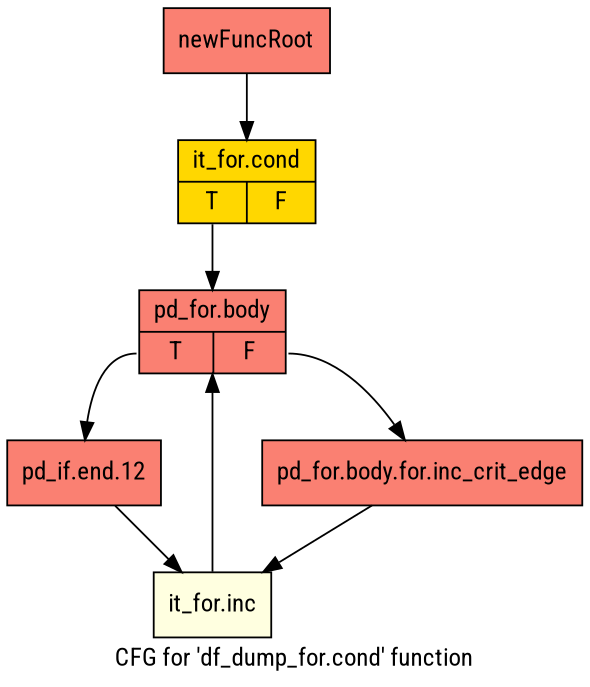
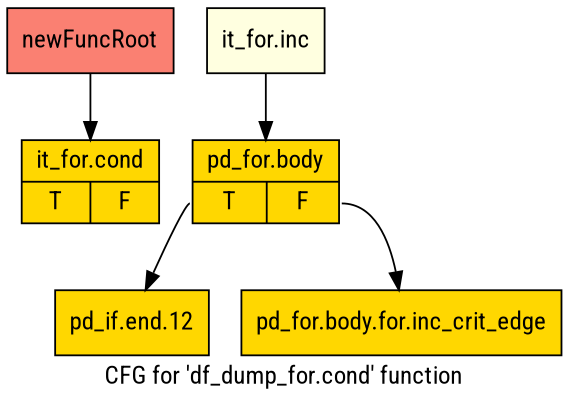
(212, 248) -> none
(212, 332) -> (266, 182)
(84, 473) -> (132, 323)
(422, 473) -> (401, 323)
(142, 533) -> none
(326, 534) -> none
